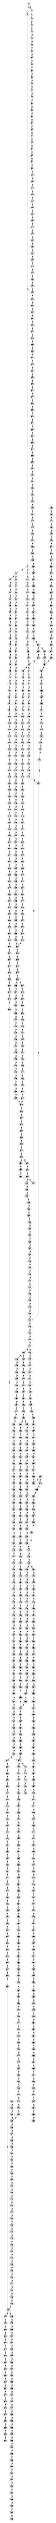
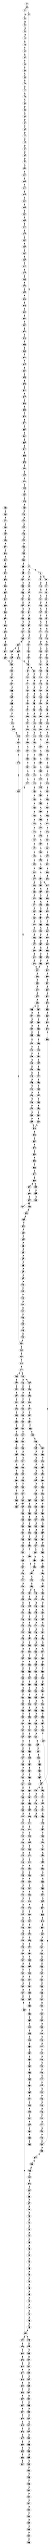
(16, 858) -> (41, 882)
(20, 1703) -> (42, 1720)
